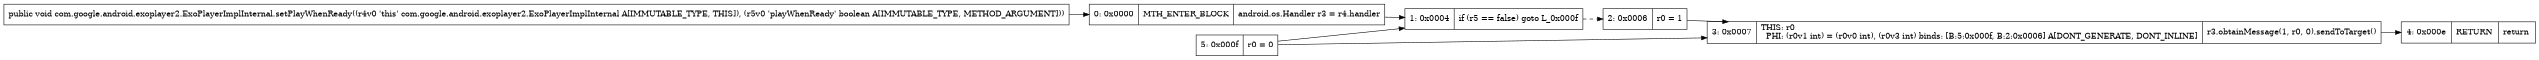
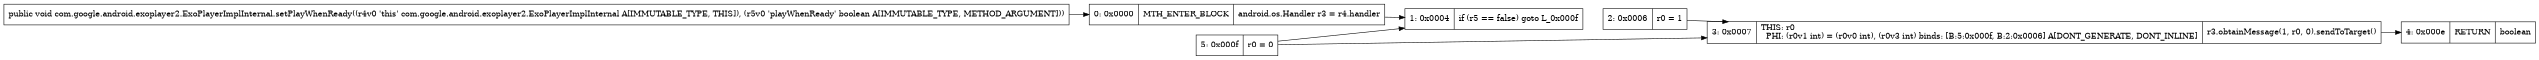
(1590, 19) -> none
(2516, 32) -> (2515, 32)
